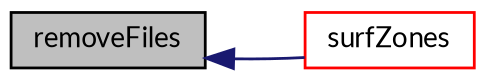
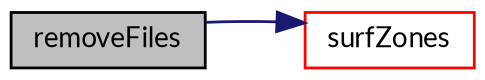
(269, 59) -> (241, 22)
